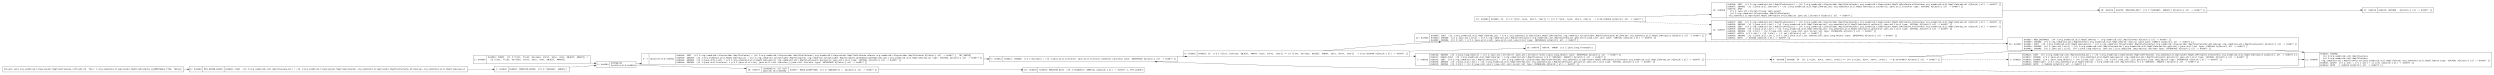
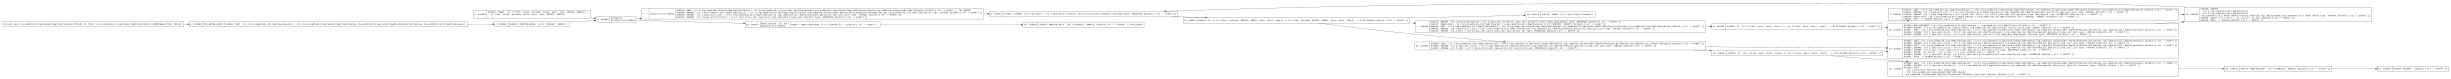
(1856, 43) -> (1702, 50)
(775, 69) -> (775, 24)
